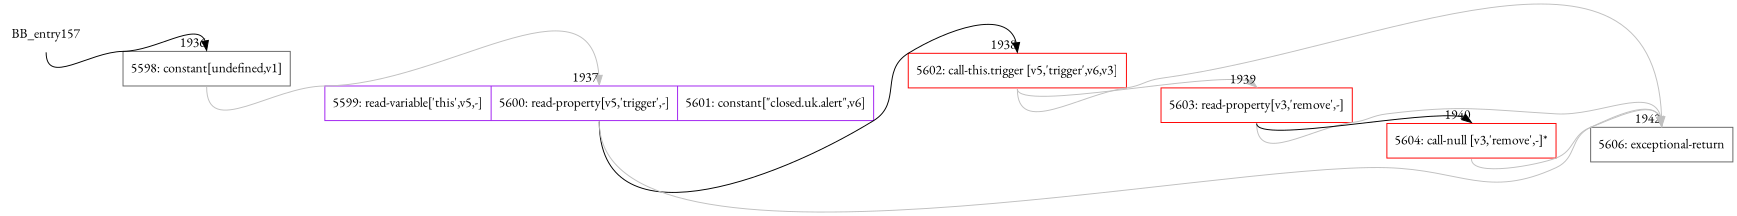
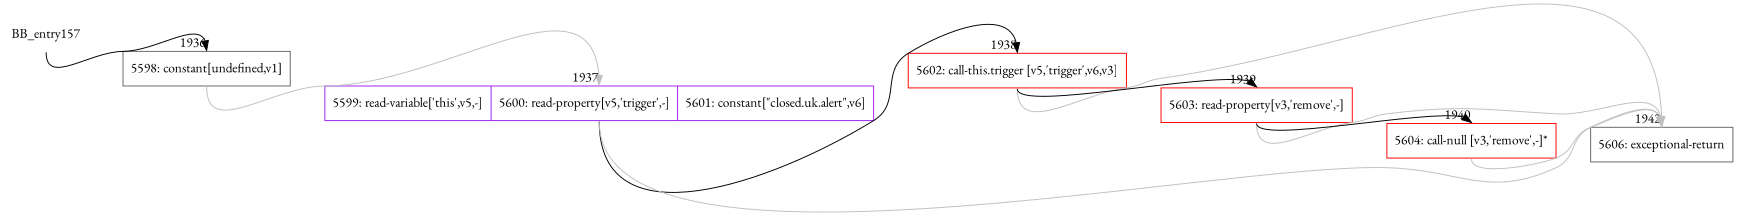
(1155, 86) -> (1155, 86)
